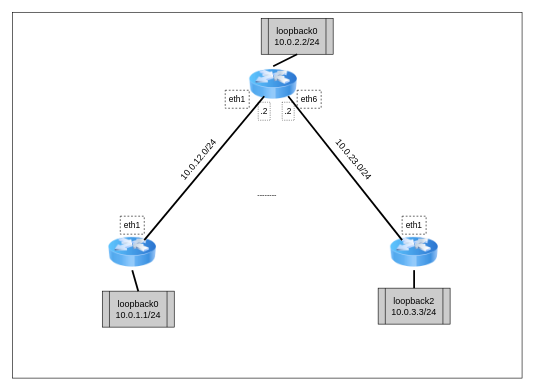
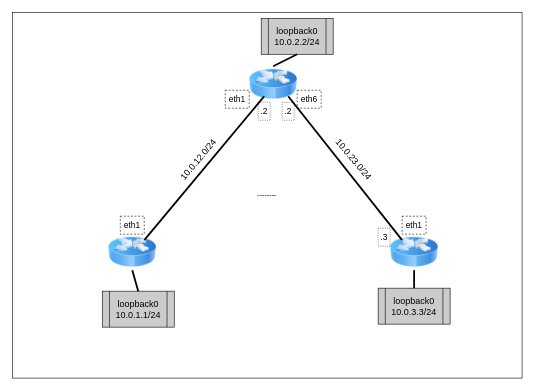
none -> (384, 237)
(414, 306) -> (414, 306)
